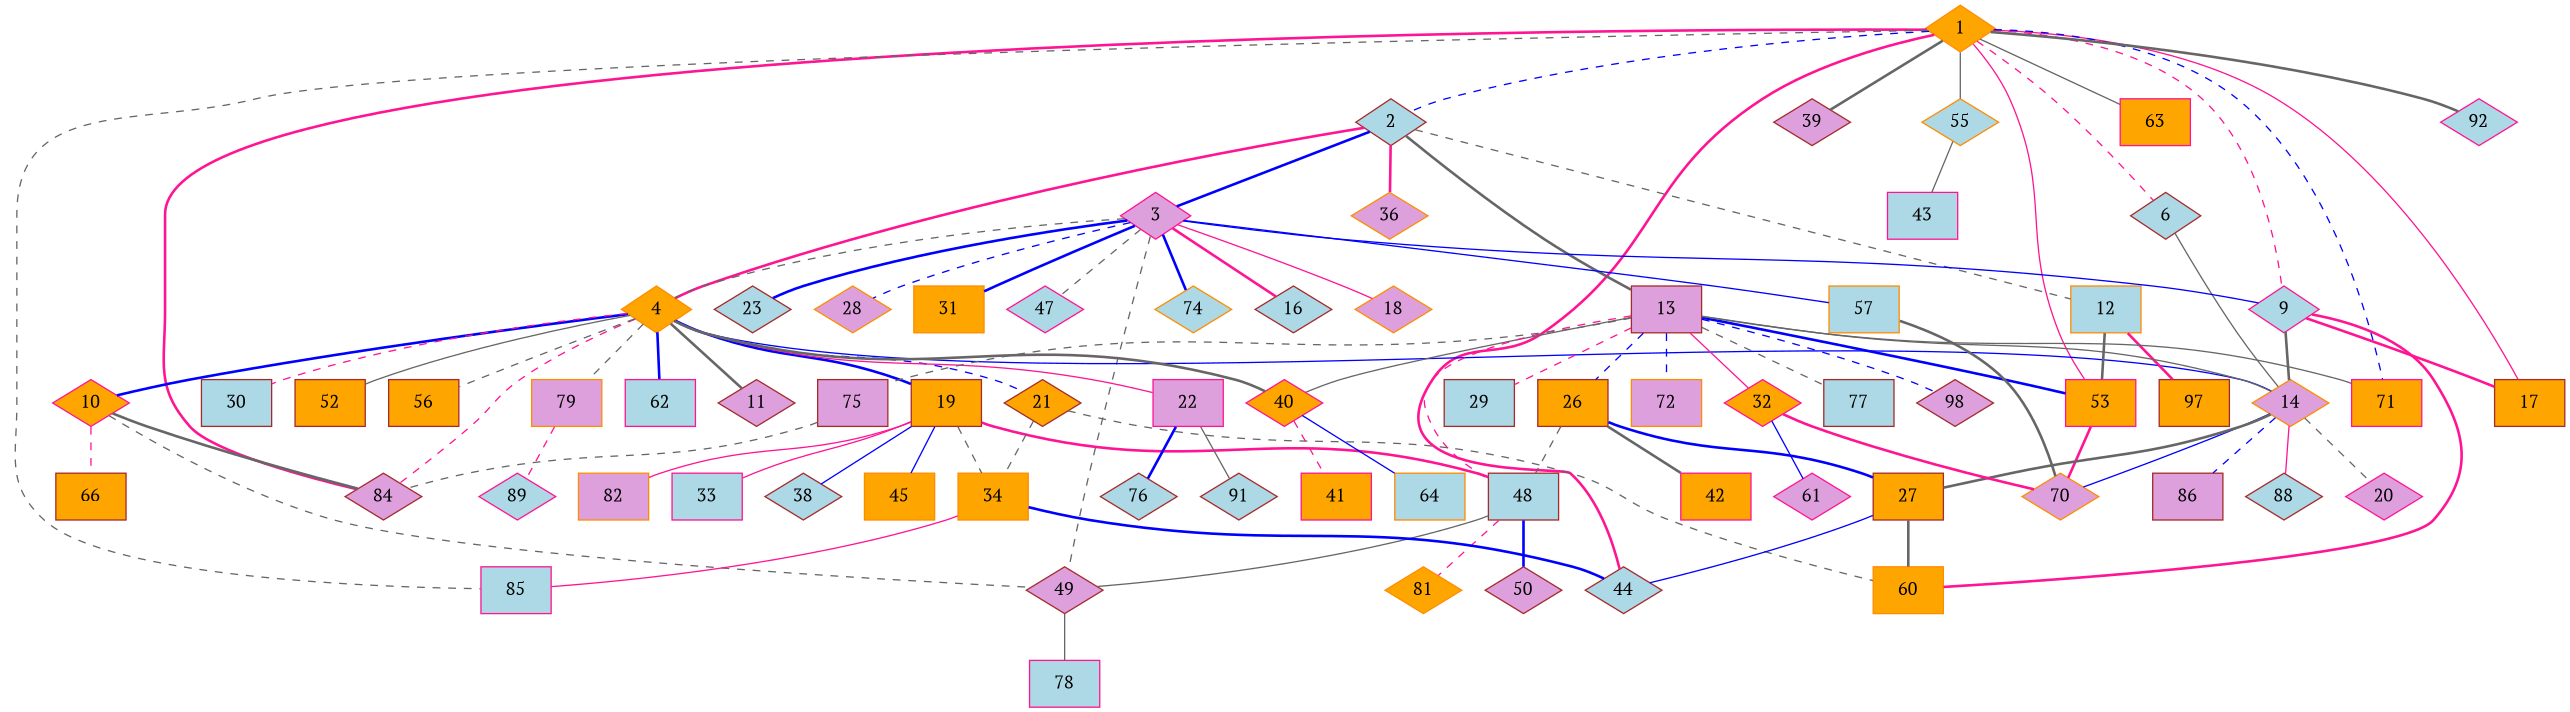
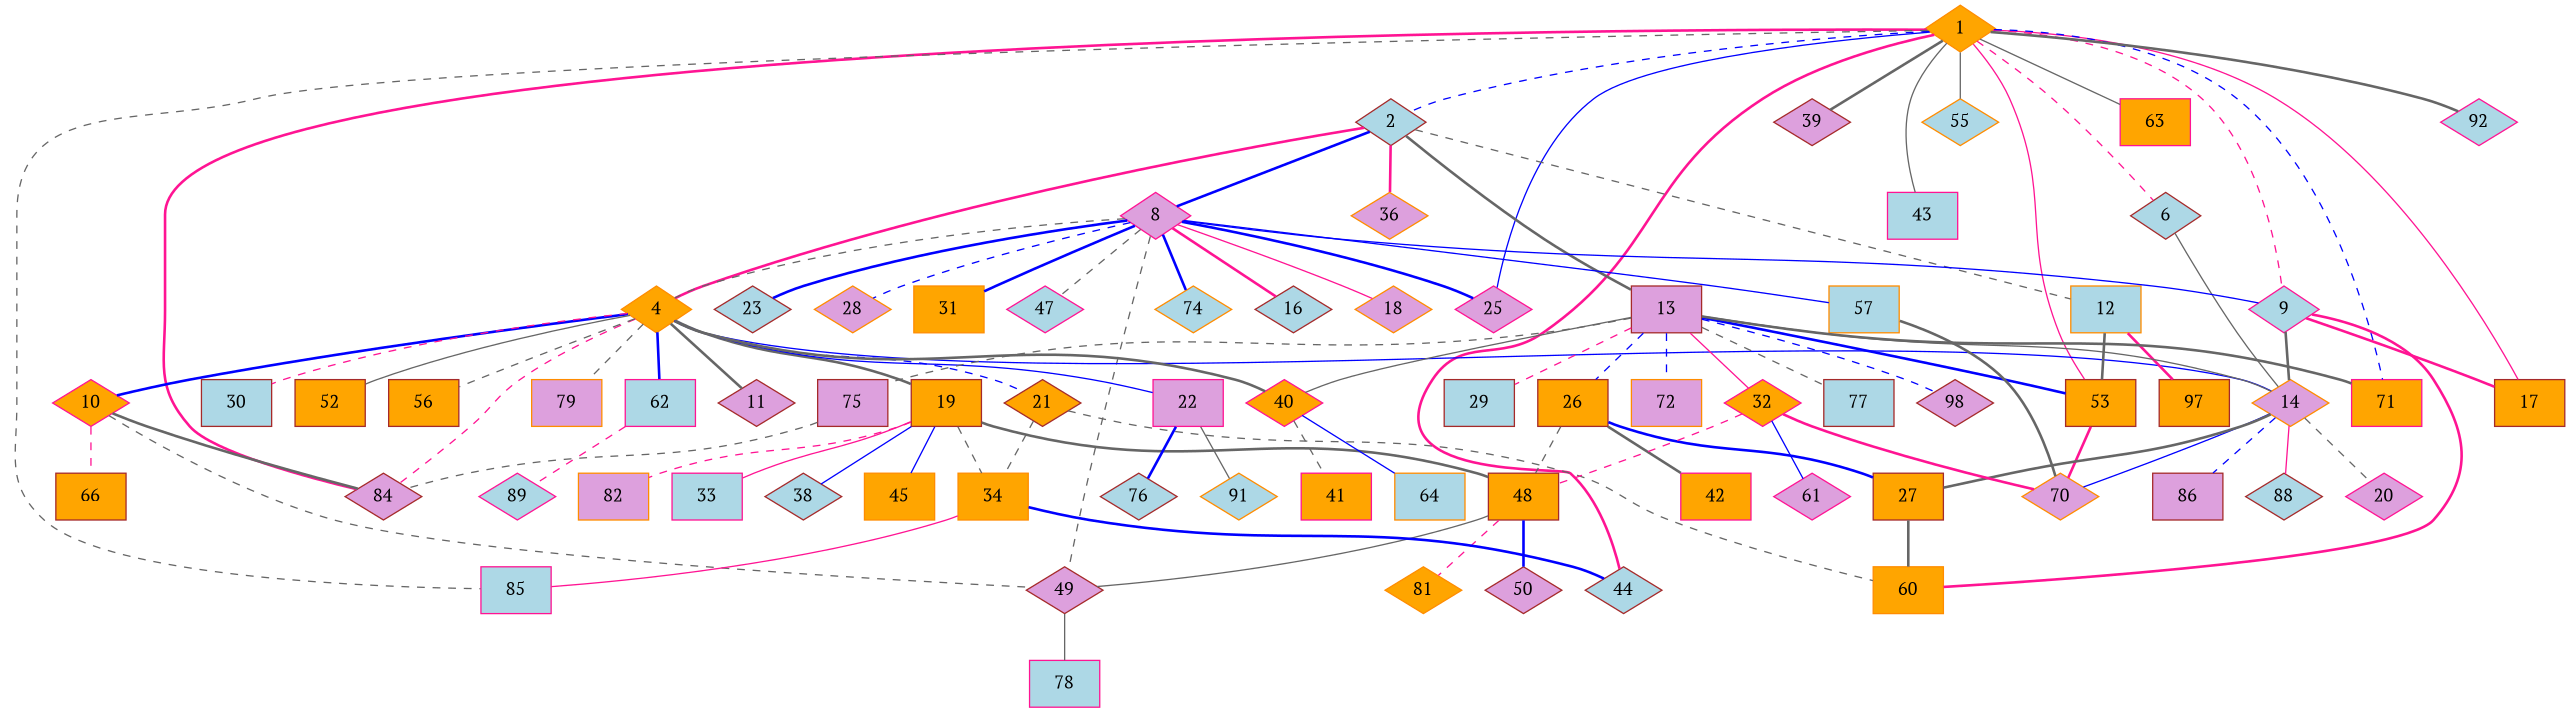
(1942, 167) -> (1908, 112)
(1156, 216) -> (1156, 216)
none -> (1494, 309)
(2126, 345) -> (2126, 345)
(792, 355) -> (792, 355)
(1033, 371) -> (1033, 371)
(2101, 403) -> (2101, 403)
(1429, 420) -> (1660, 447)
(780, 450) -> (780, 450)
(1235, 450) -> (1235, 450)
(541, 453) -> (589, 450)
(1315, 457) -> (1315, 457)
(1239, 497) -> (1239, 497)
(1523, 497) -> (1523, 497)
(1751, 556) -> none
